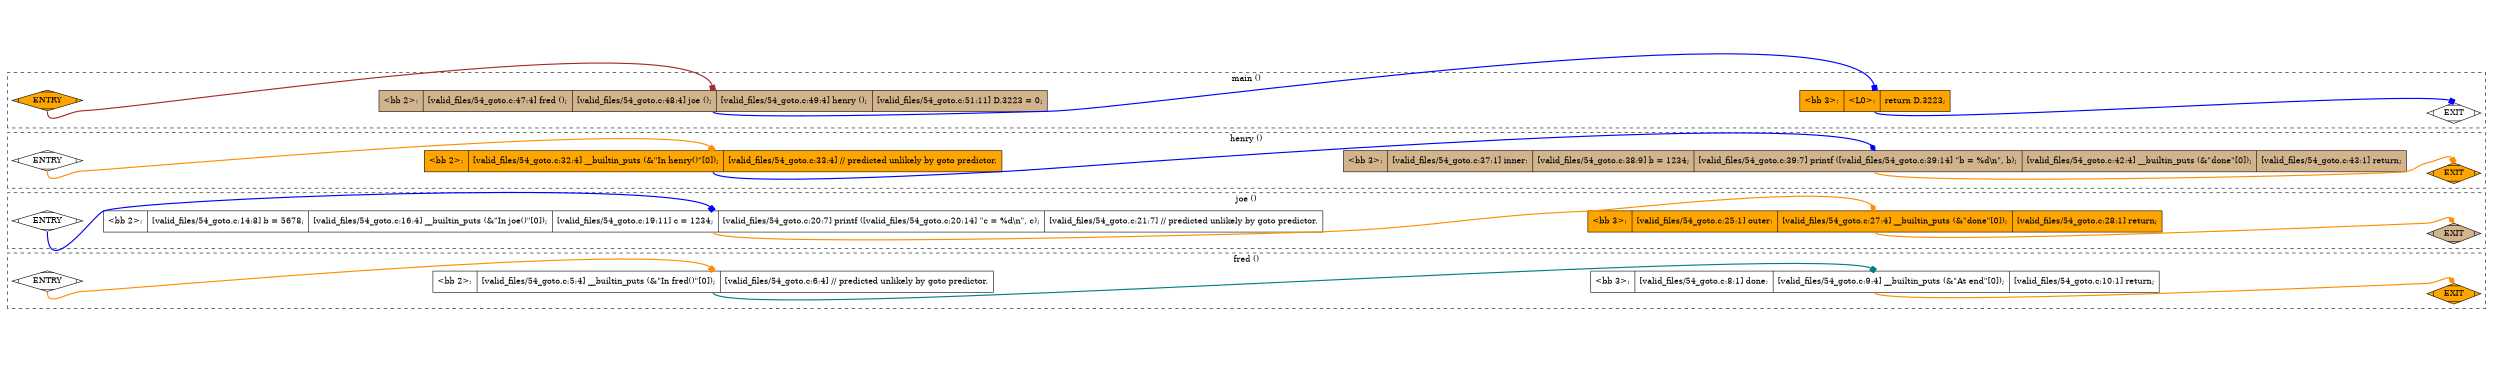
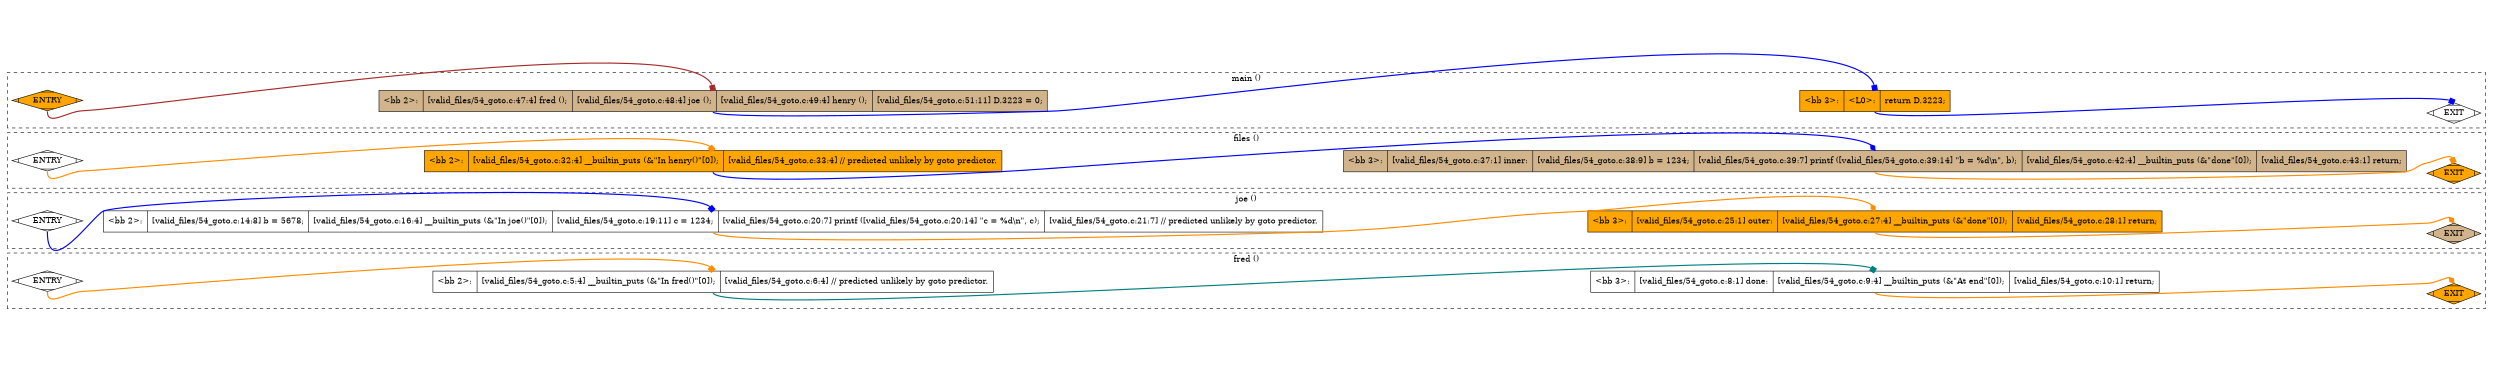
(1246, 139) -> (1246, 139)
